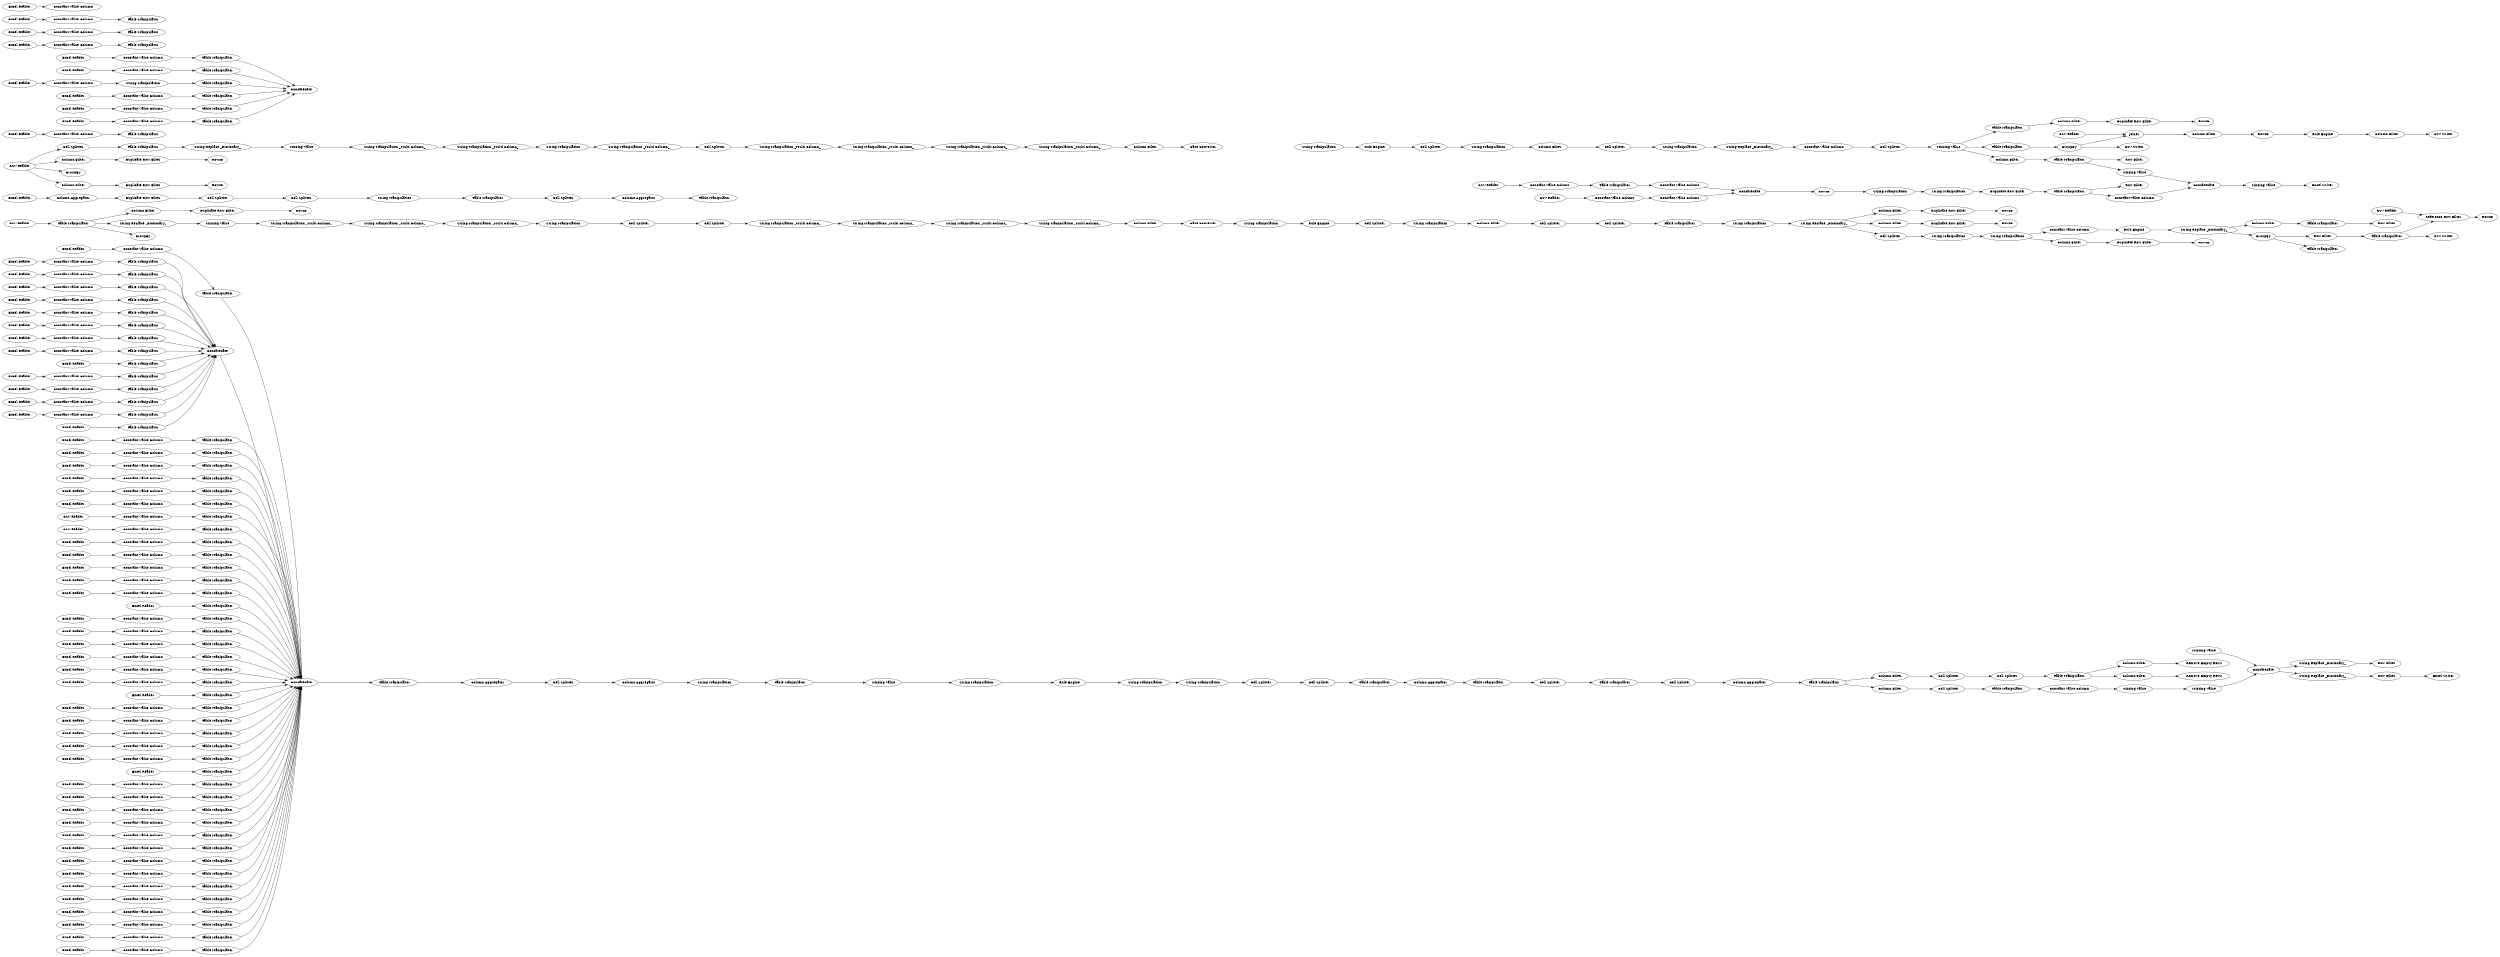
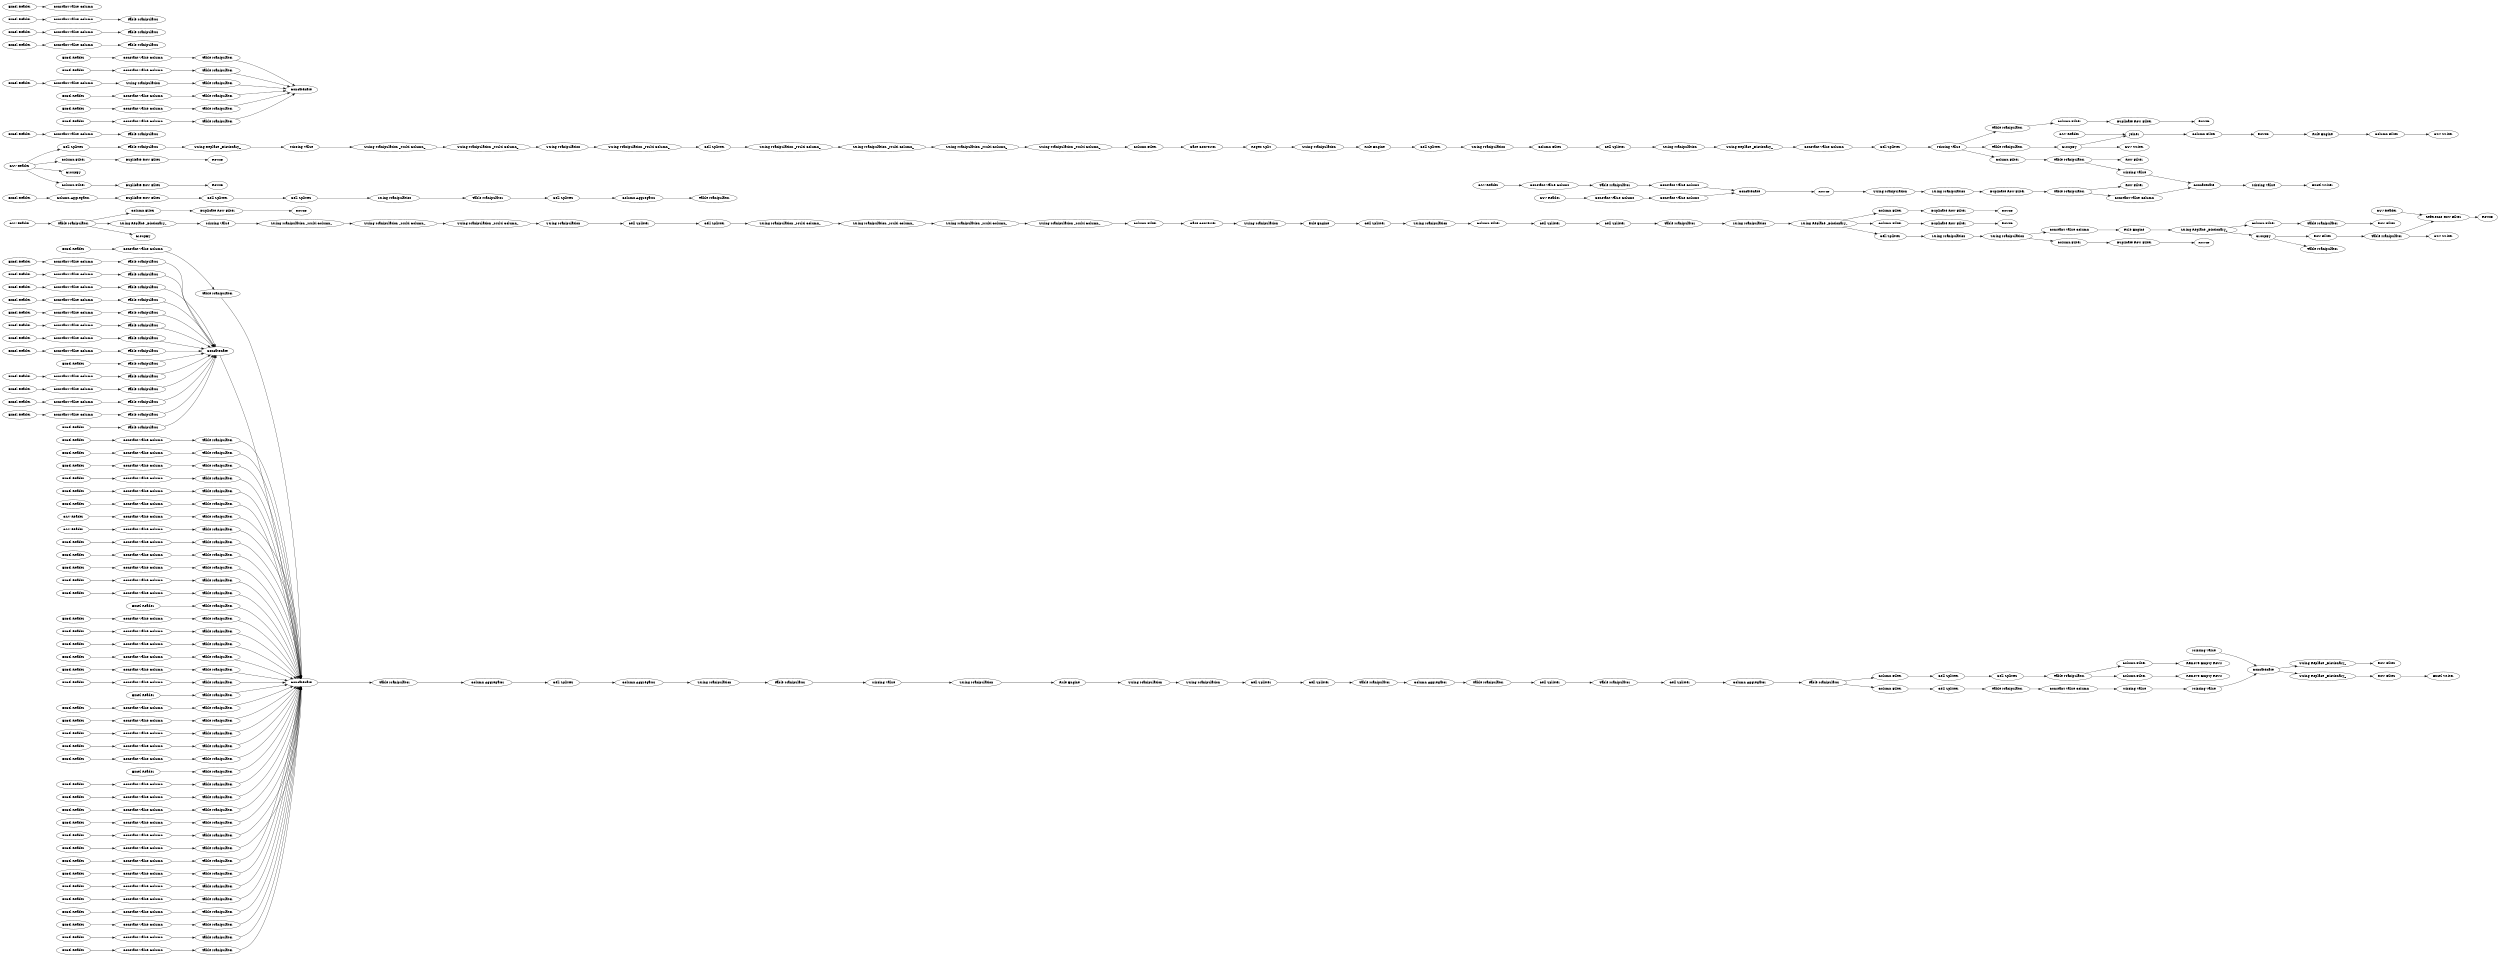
none -> (1261, 147)
